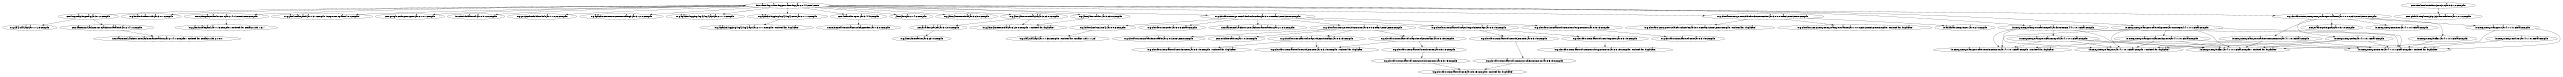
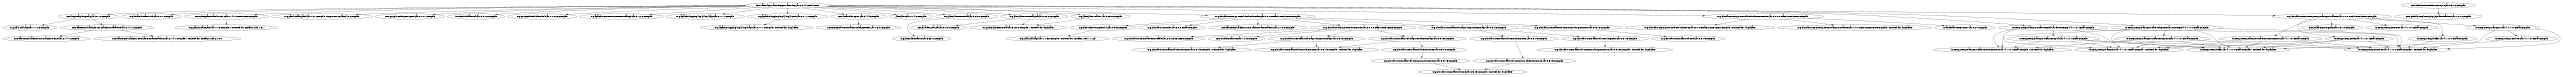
(315, 9) -> (332, 9)
(1103, 28) -> (1103, 28)
(931, 33) -> (919, 21)
none -> (2511, 33)
none -> (47, 39)
